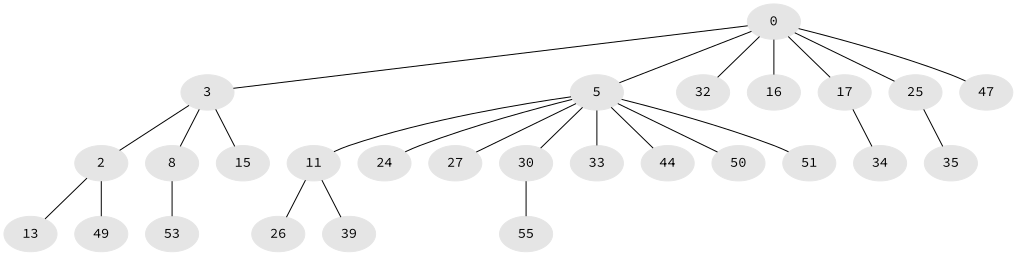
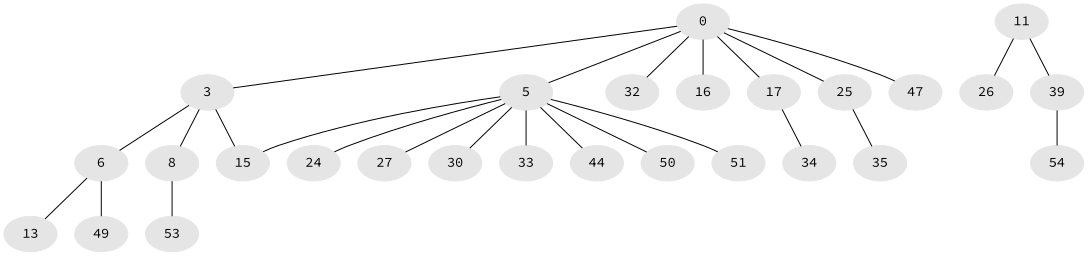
(451, 118) -> (380, 118)
(101, 163) -> (101, 163)
none -> (1057, 163)
(526, 234) -> none
